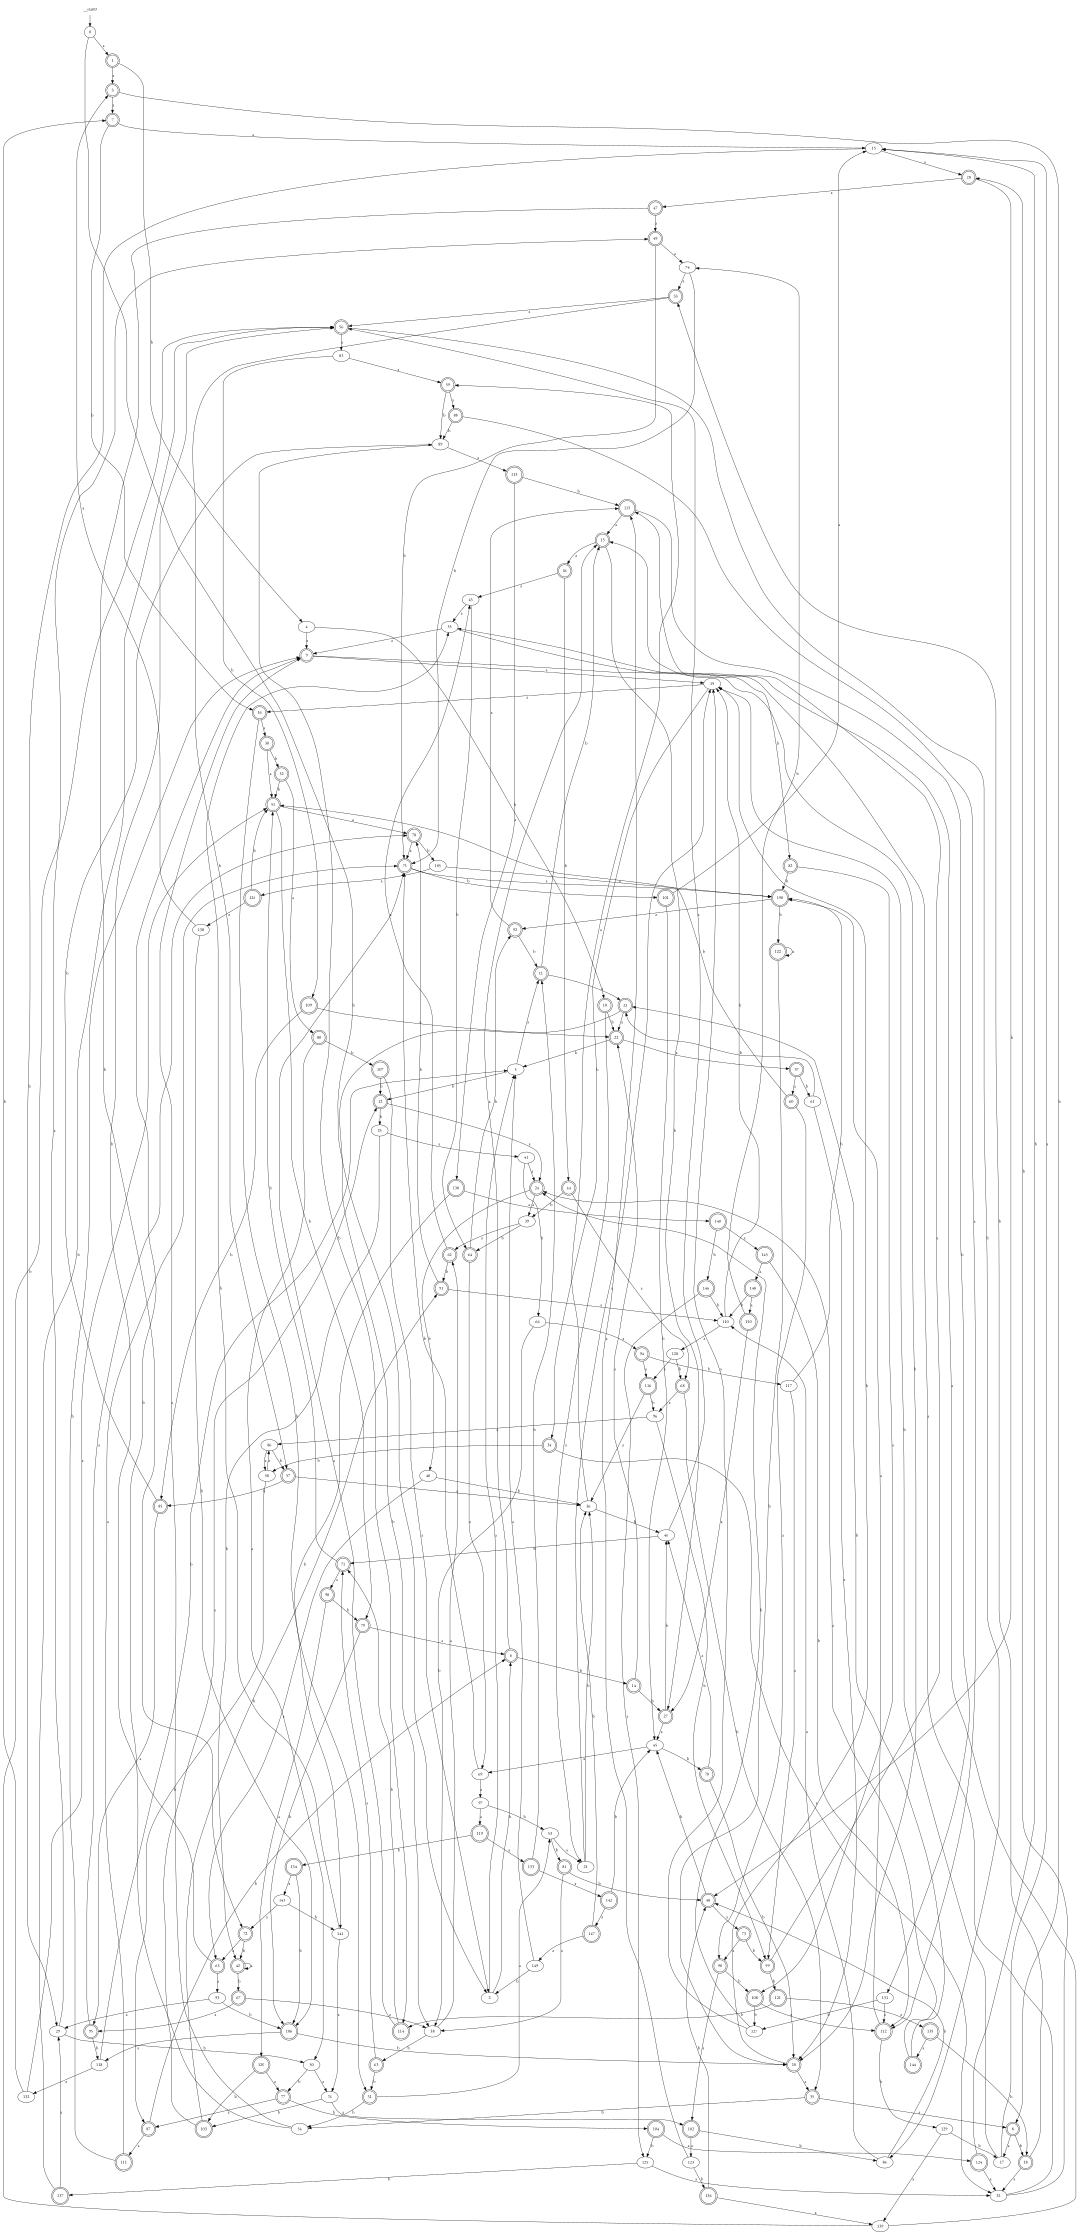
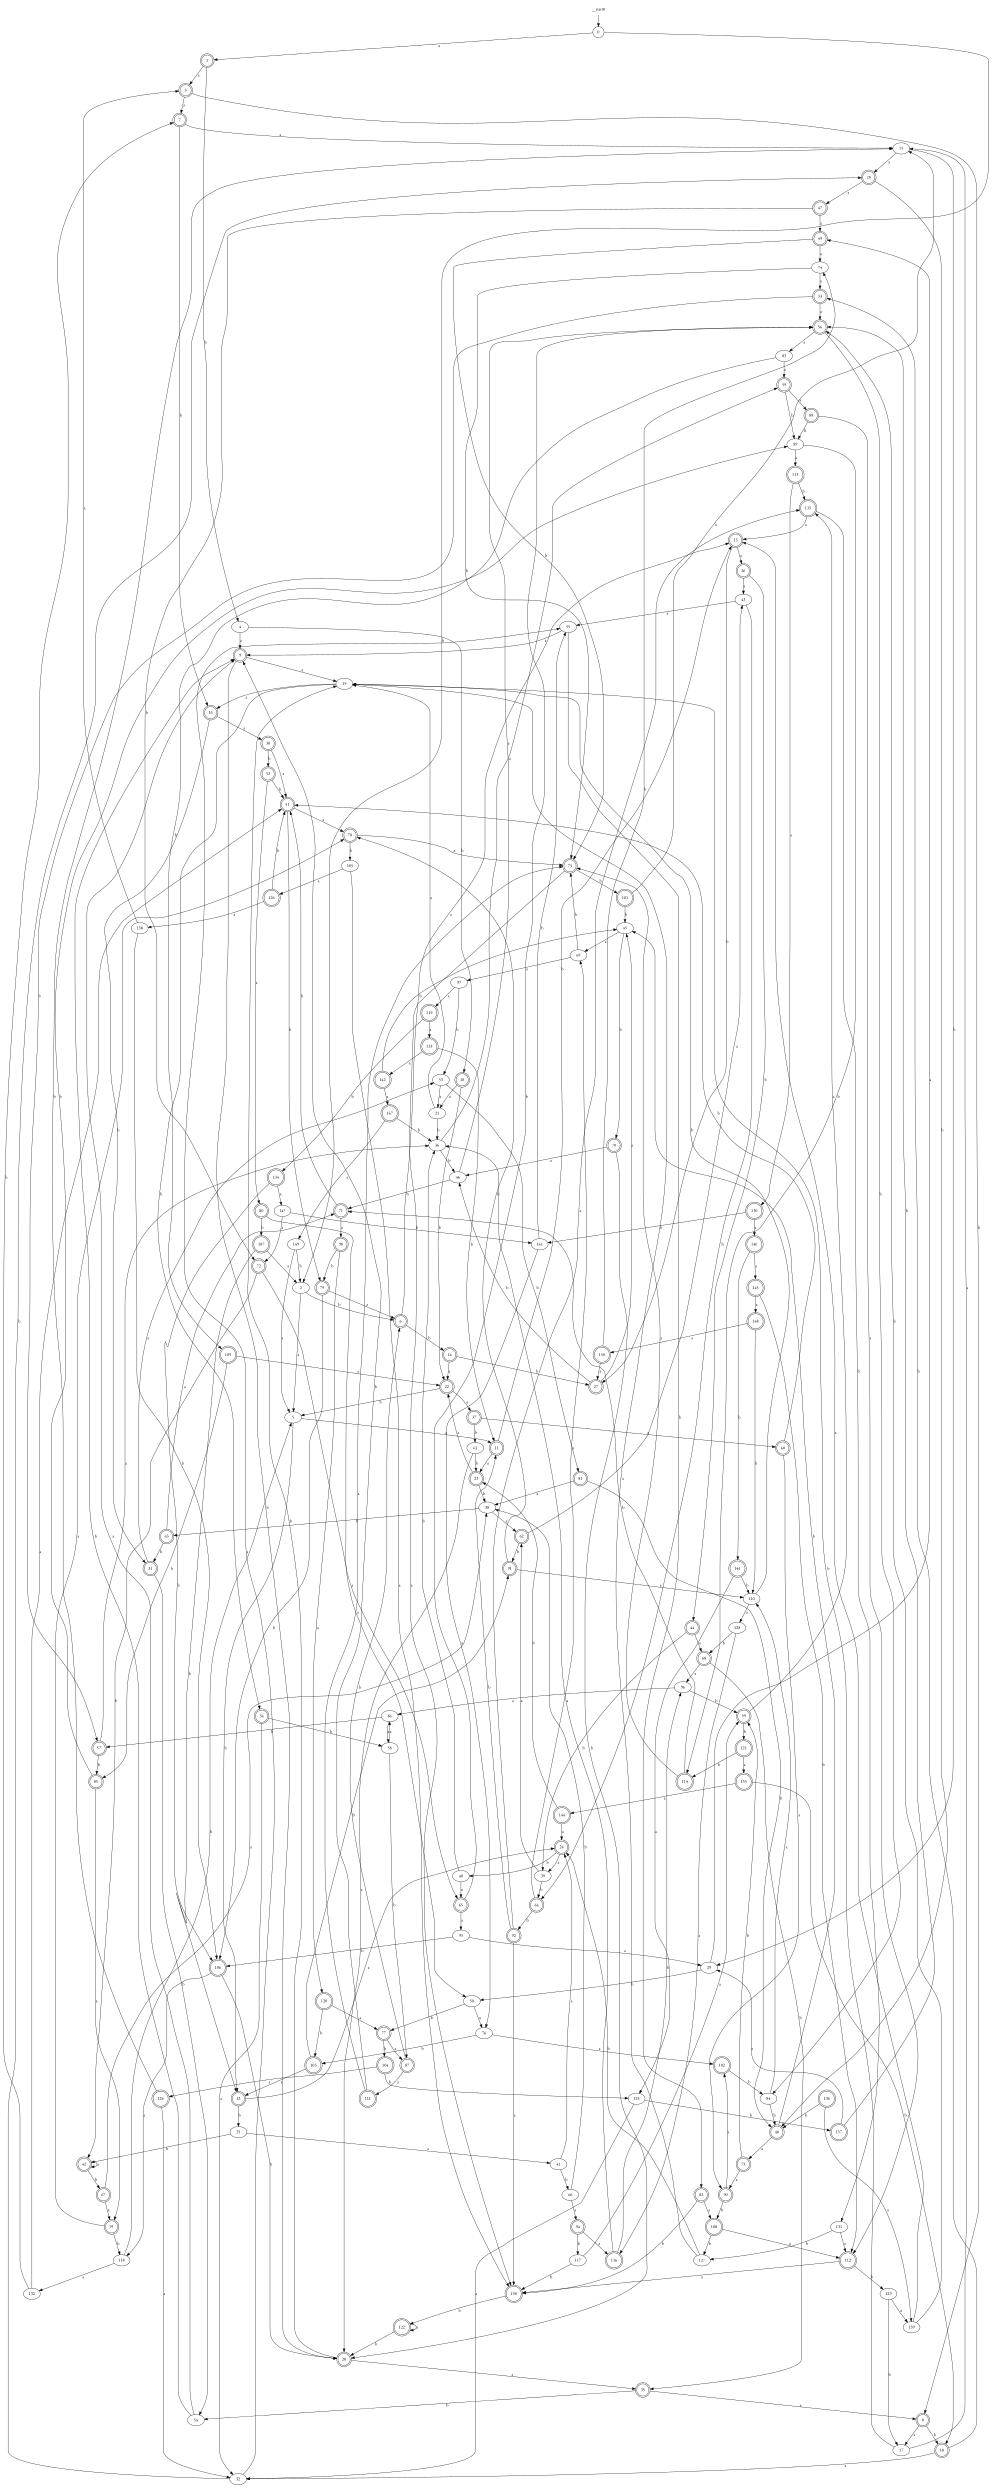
(655, 913) -> (514, 2112)
(691, 2162) -> none
